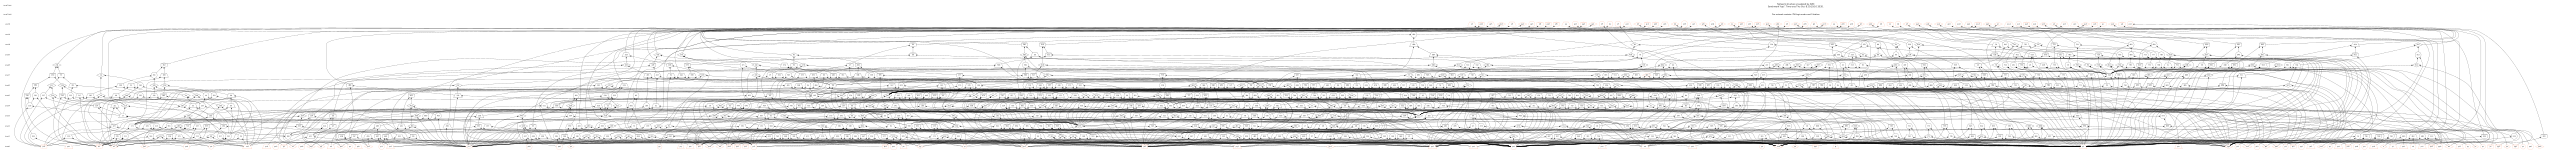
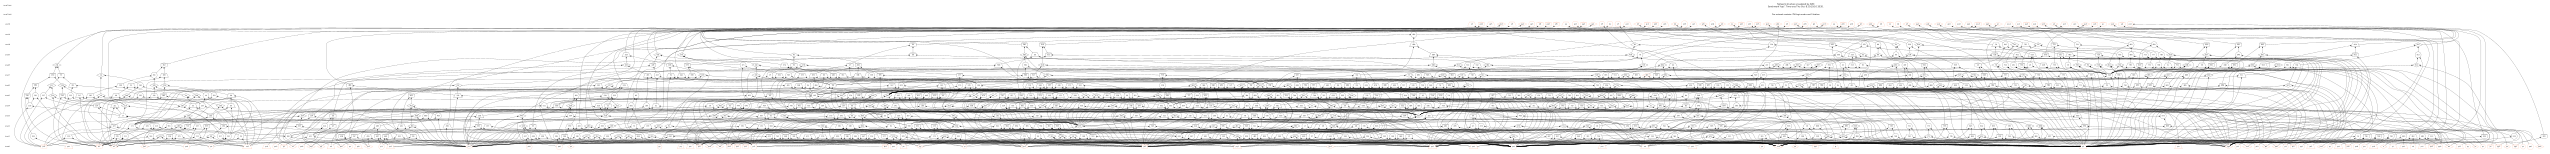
(304, 128) -> (379, 143)
